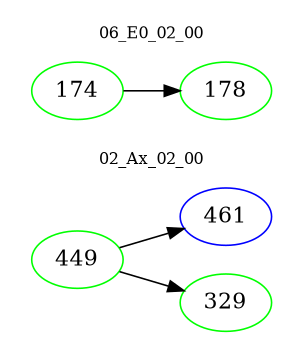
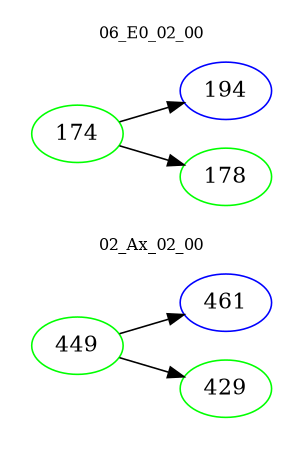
none -> (226, 91)
(226, 303) -> (226, 389)
